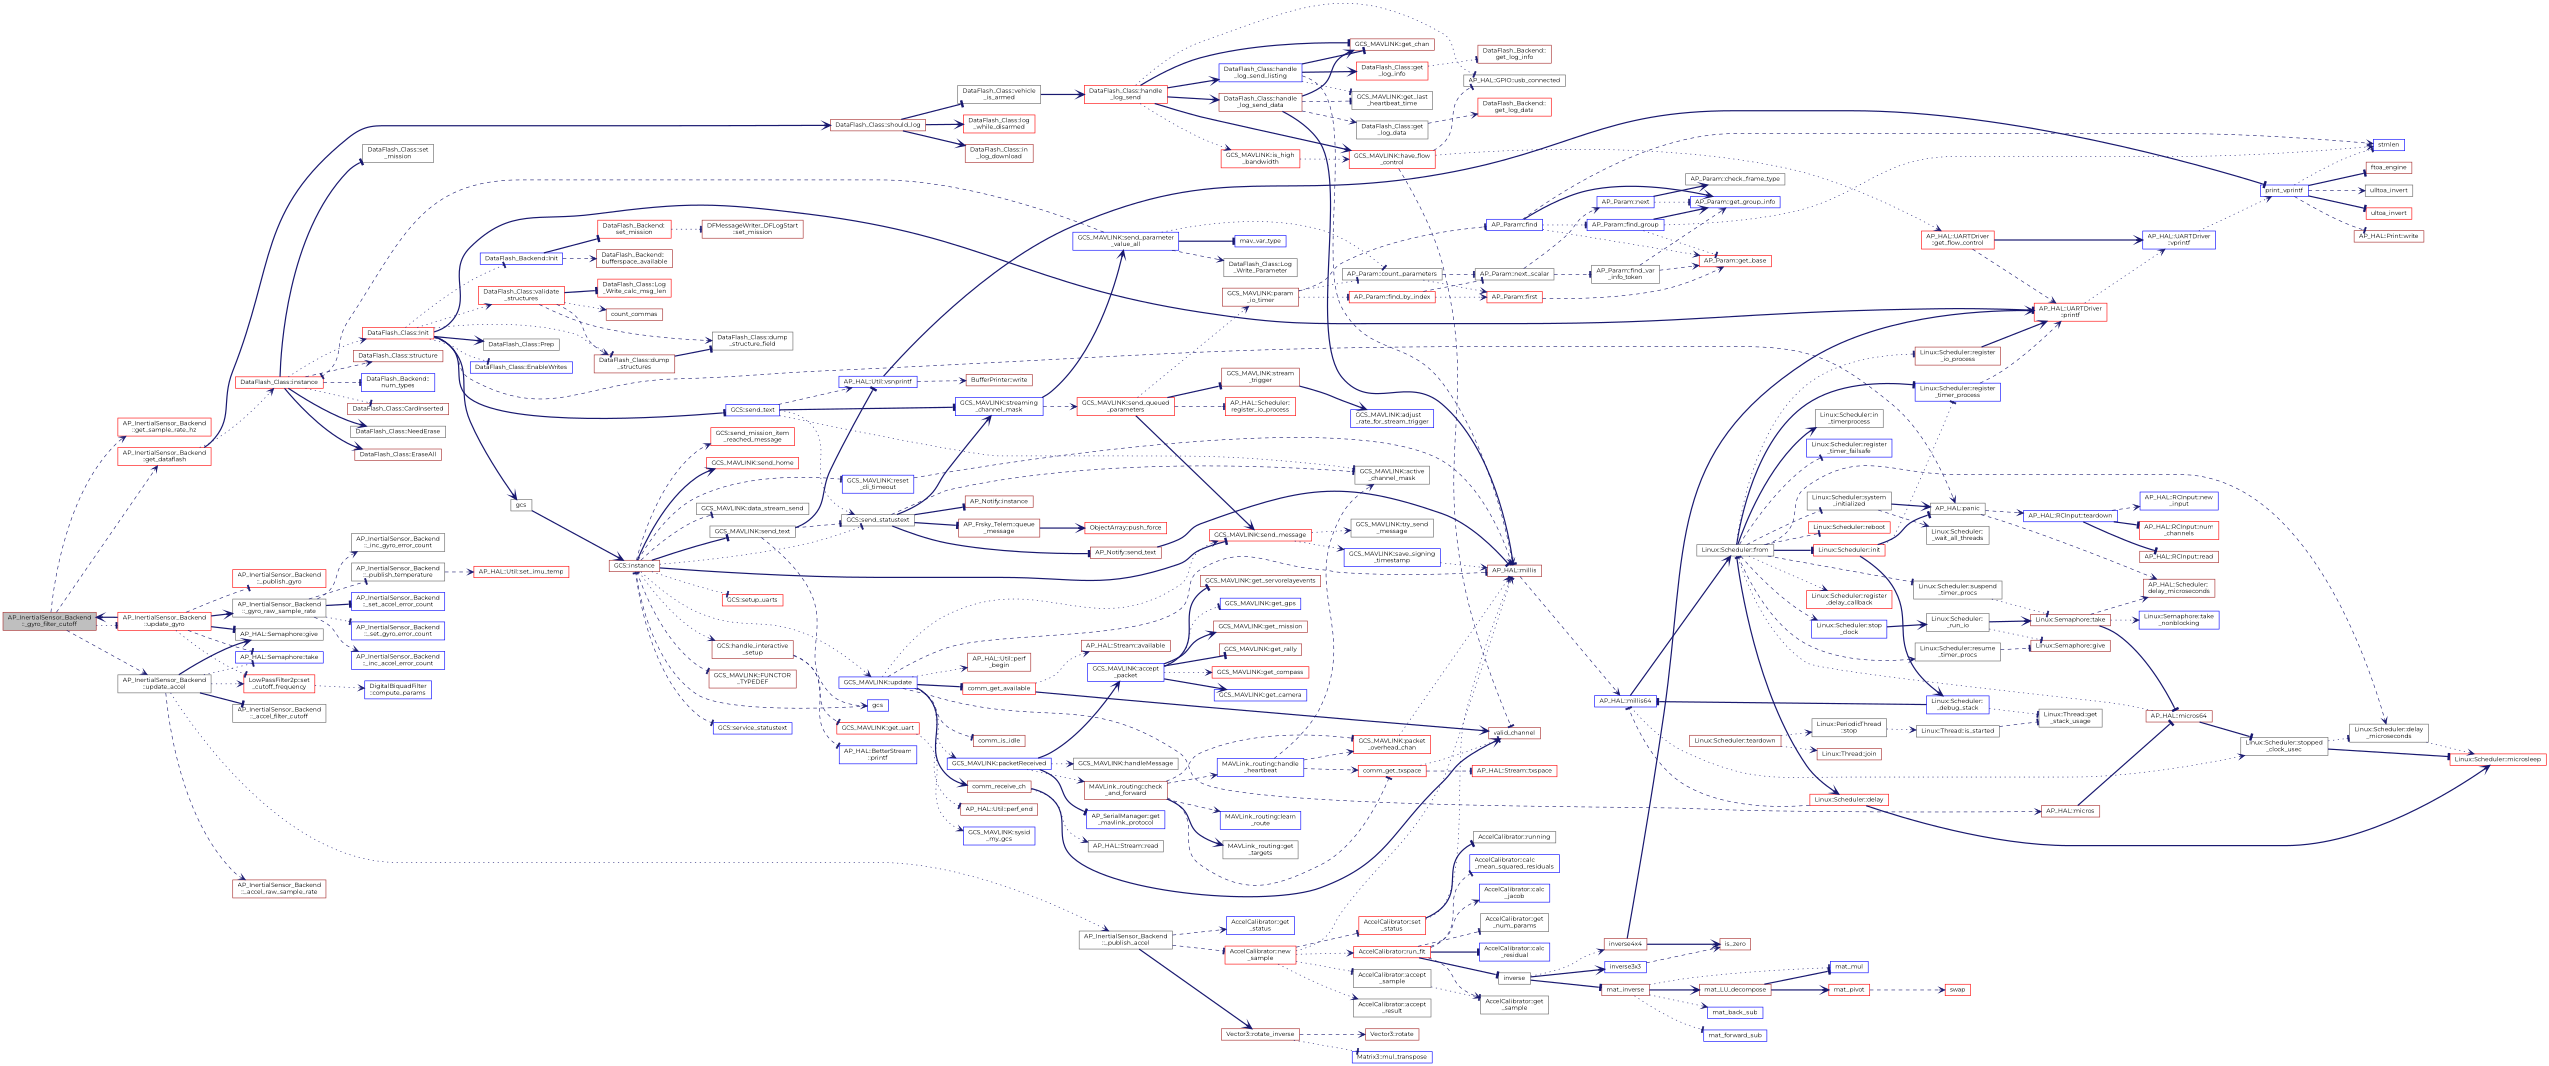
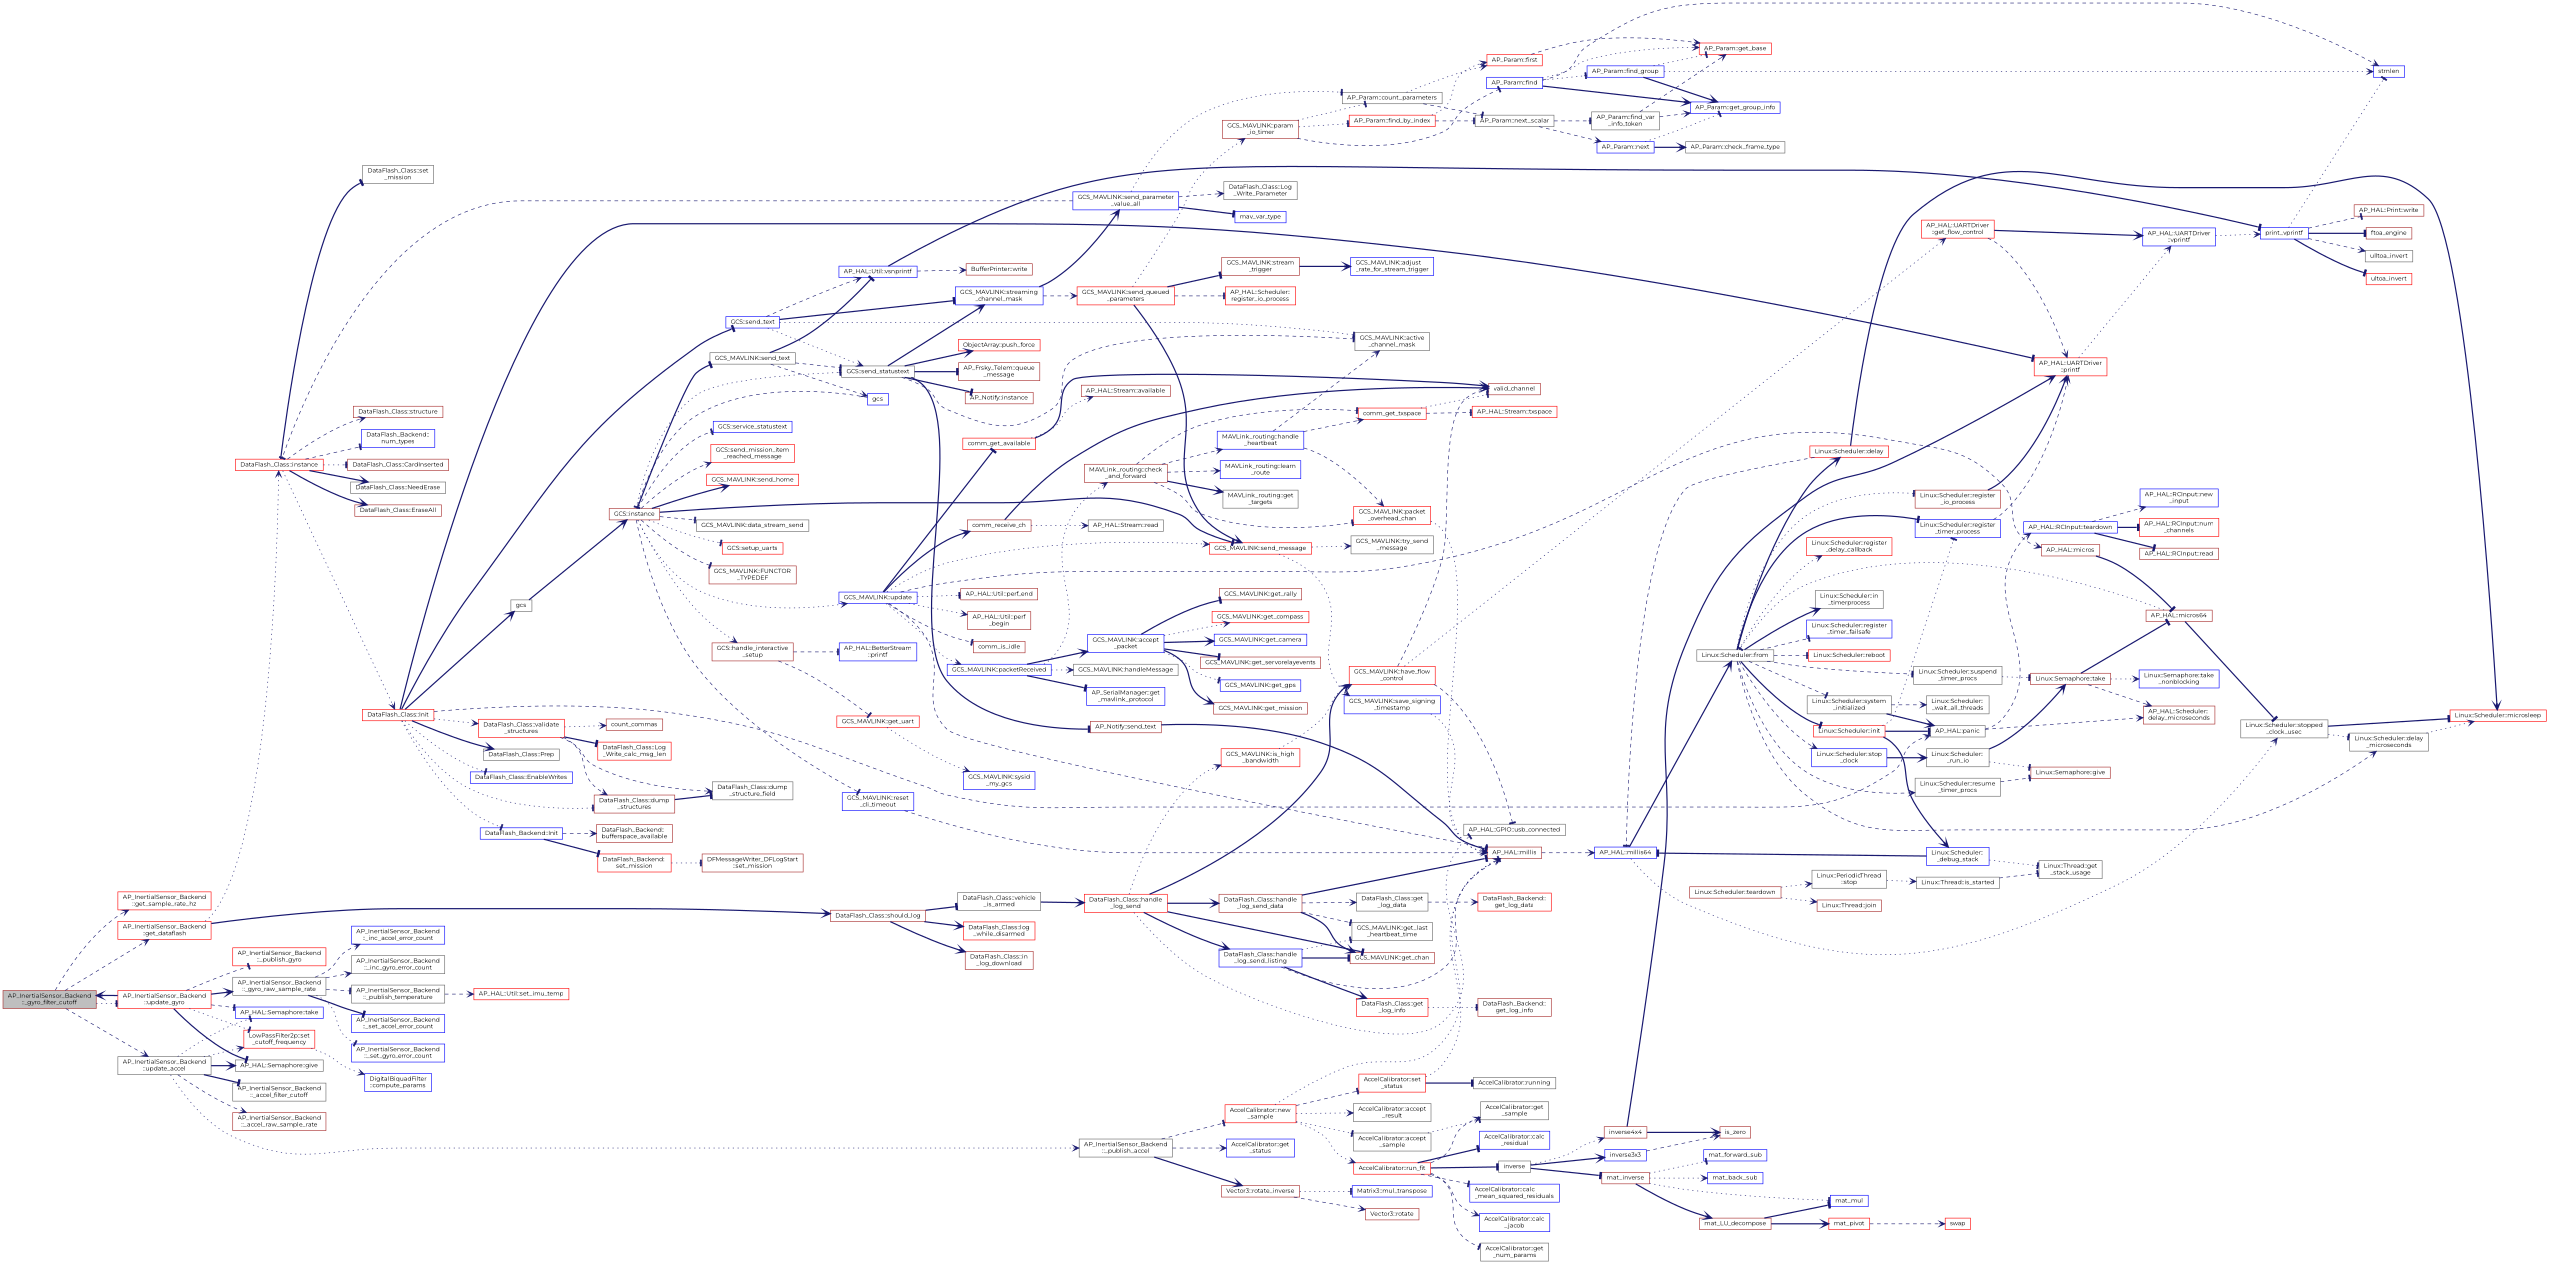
(1059, 528) -> (936, 359)
